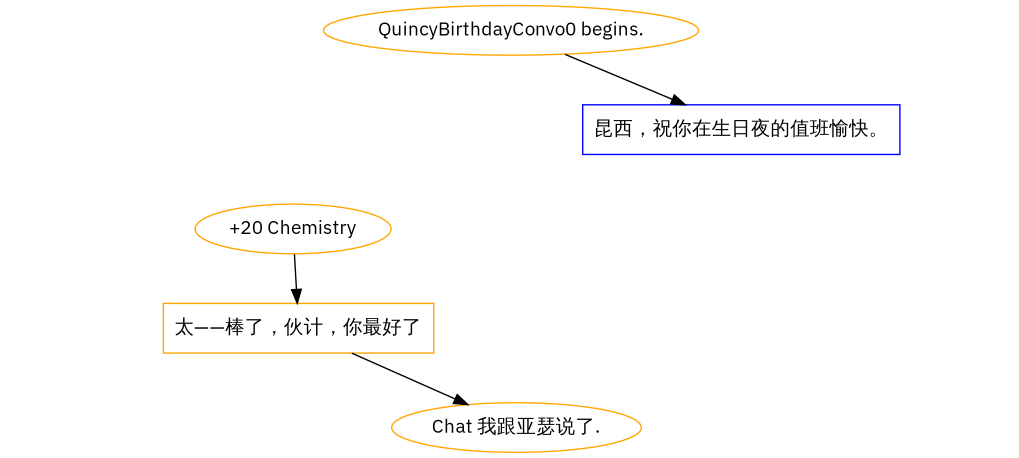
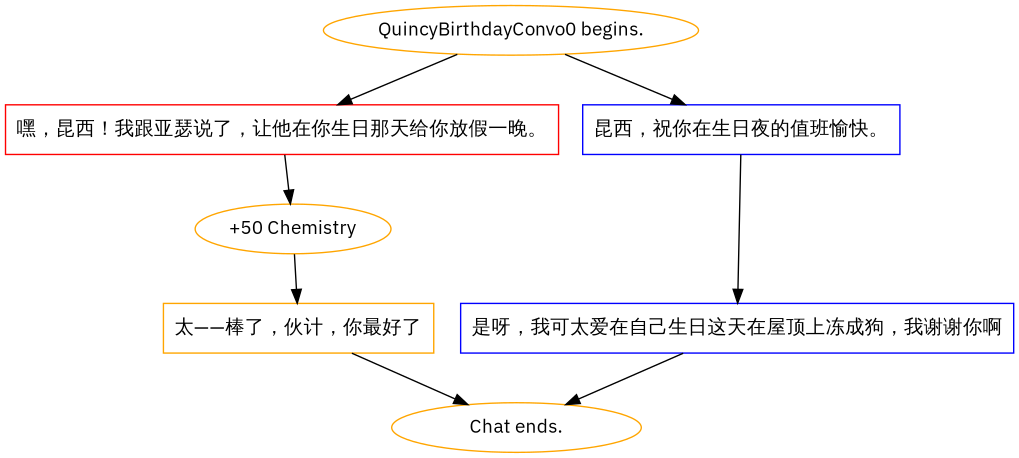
none -> (282, 130)
(293, 229) -> (293, 229)
none -> (737, 328)
(516, 428) -> (516, 428)
